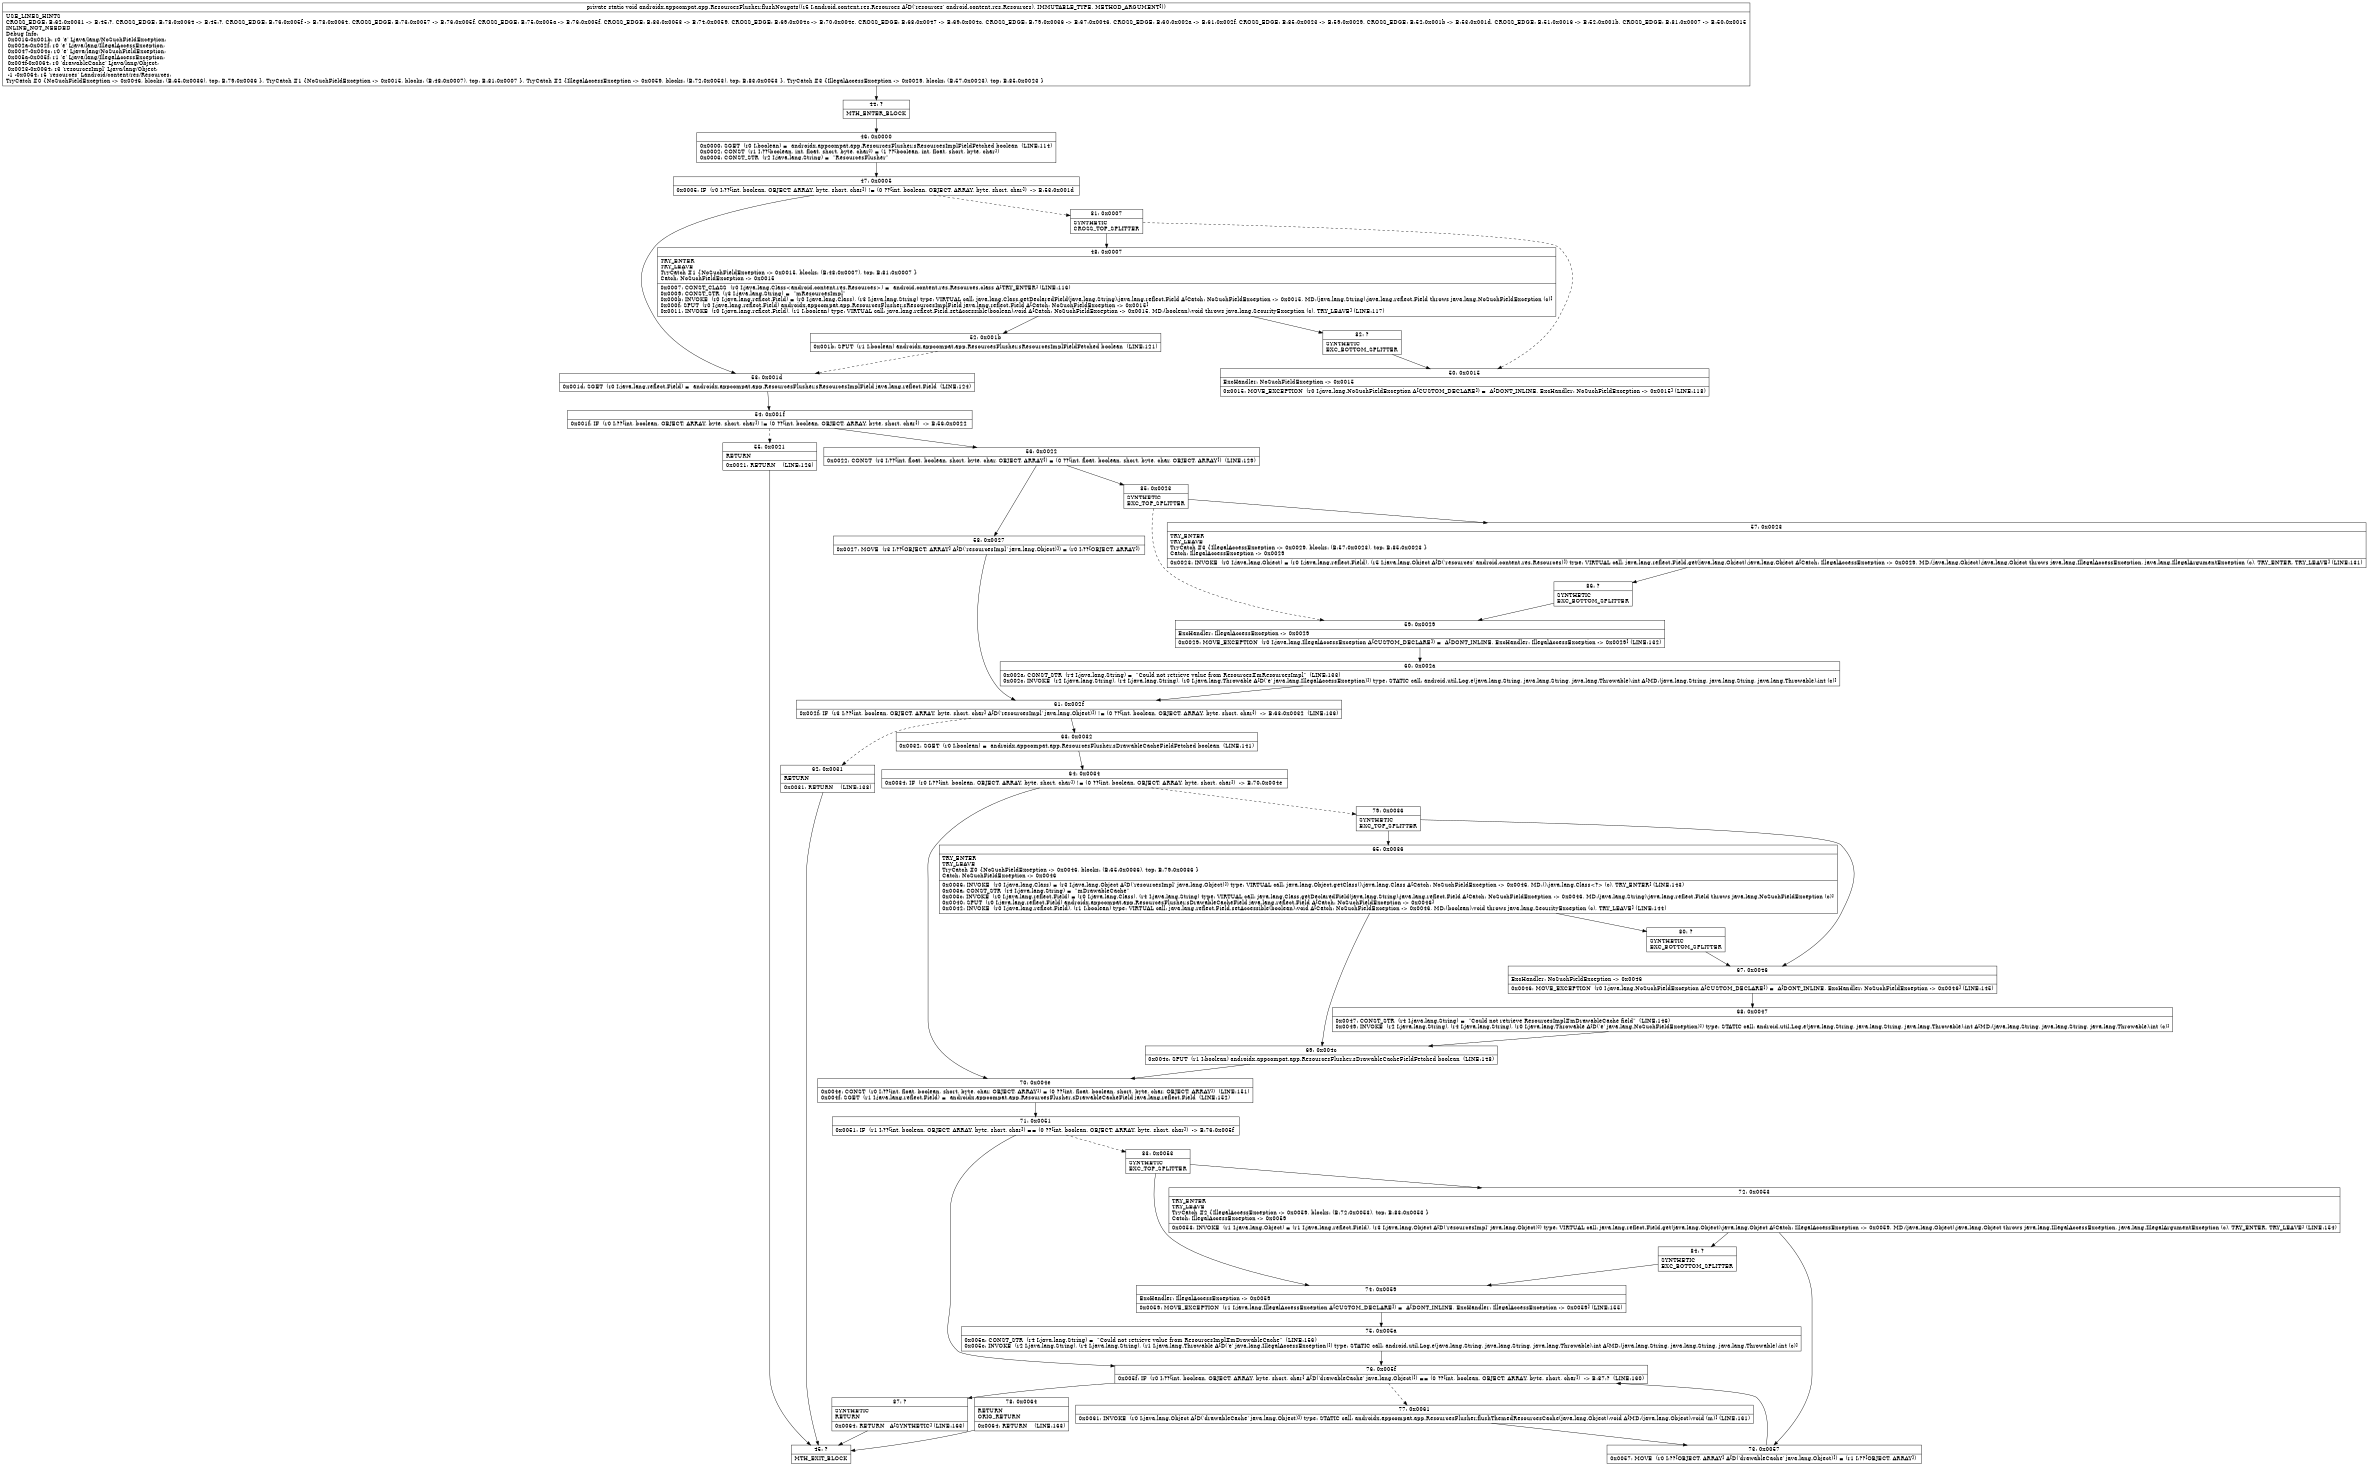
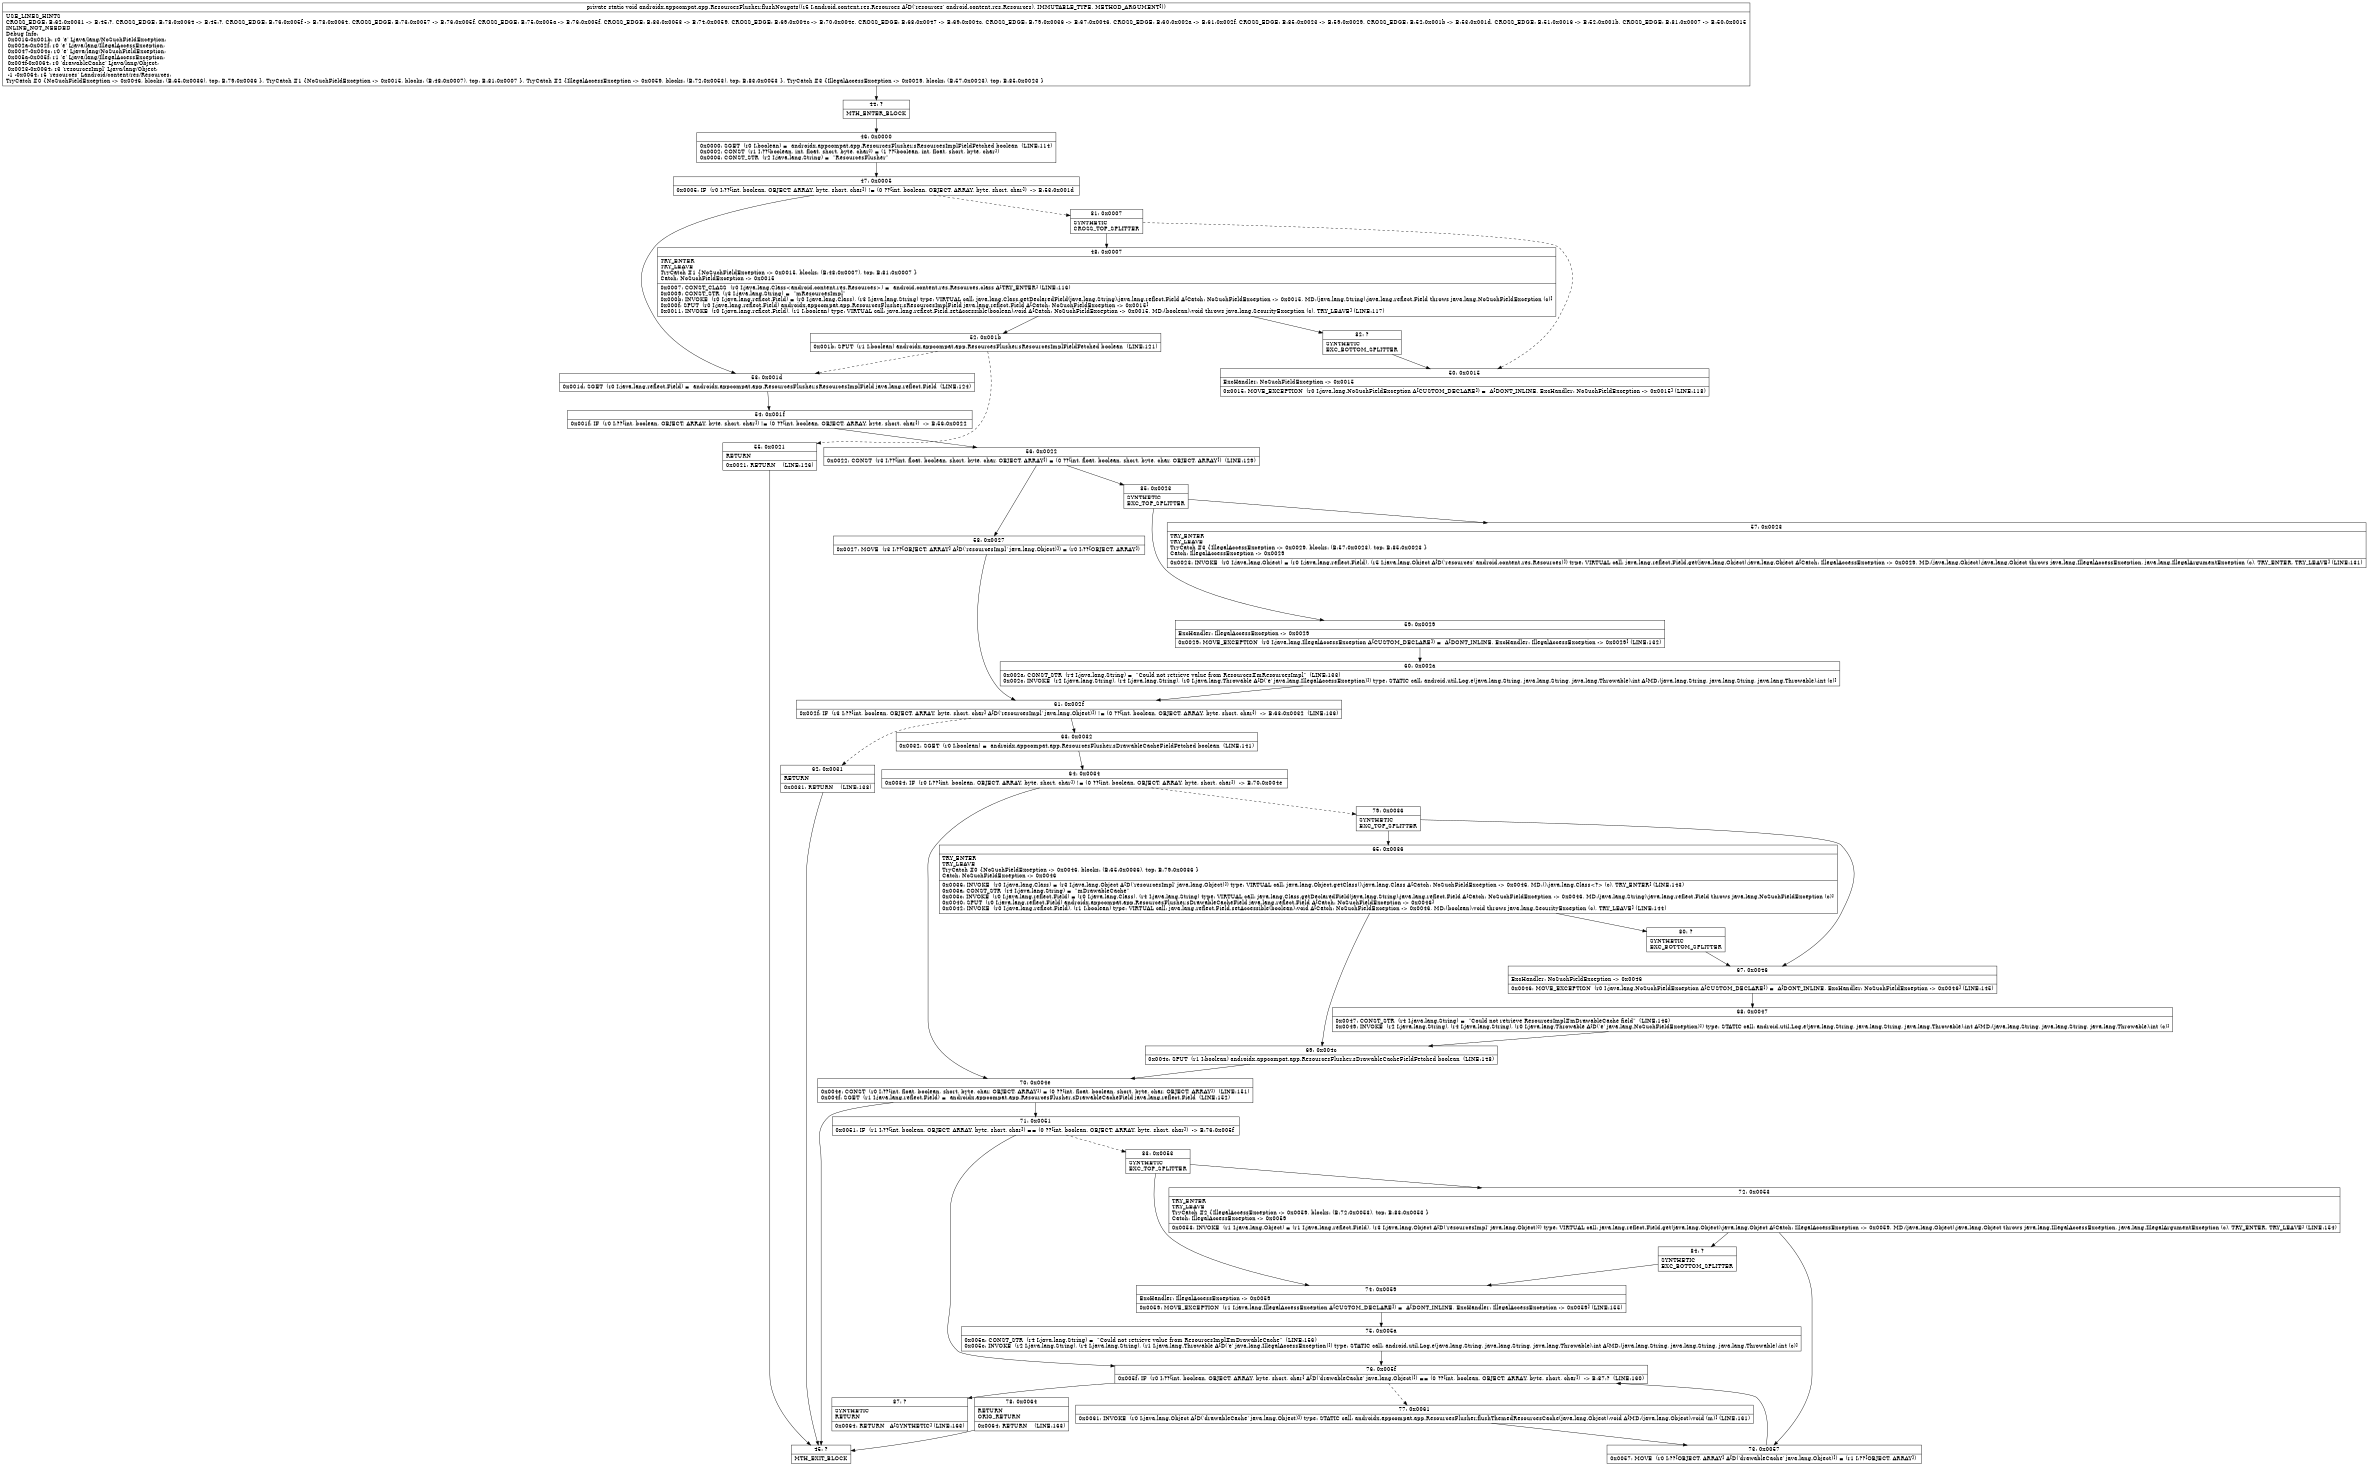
(770, 434) -> (946, 440)
(1209, 593) -> (1209, 593)
(1593, 594) -> none
(855, 1437) -> (821, 1244)
